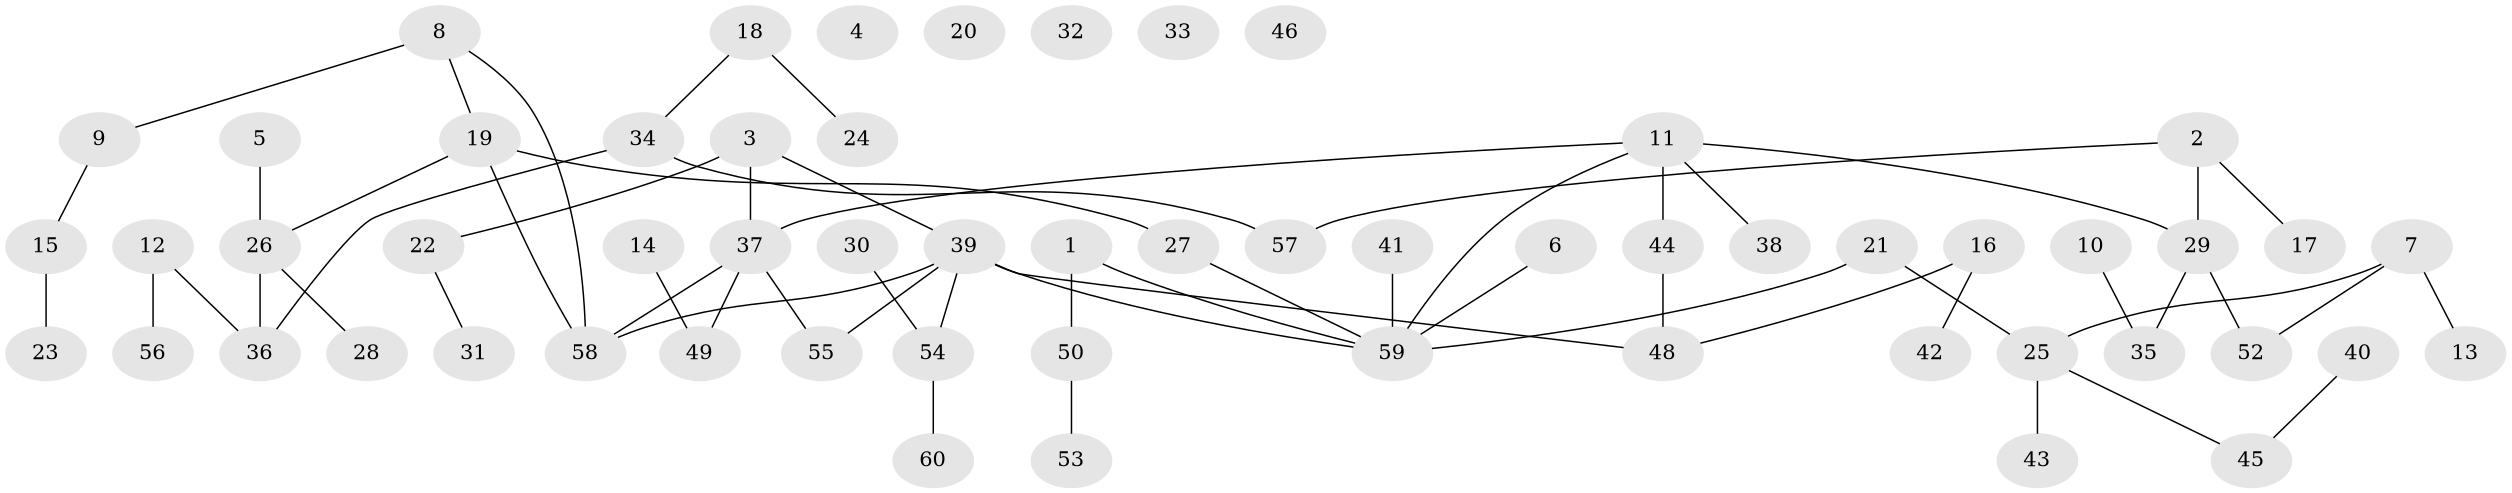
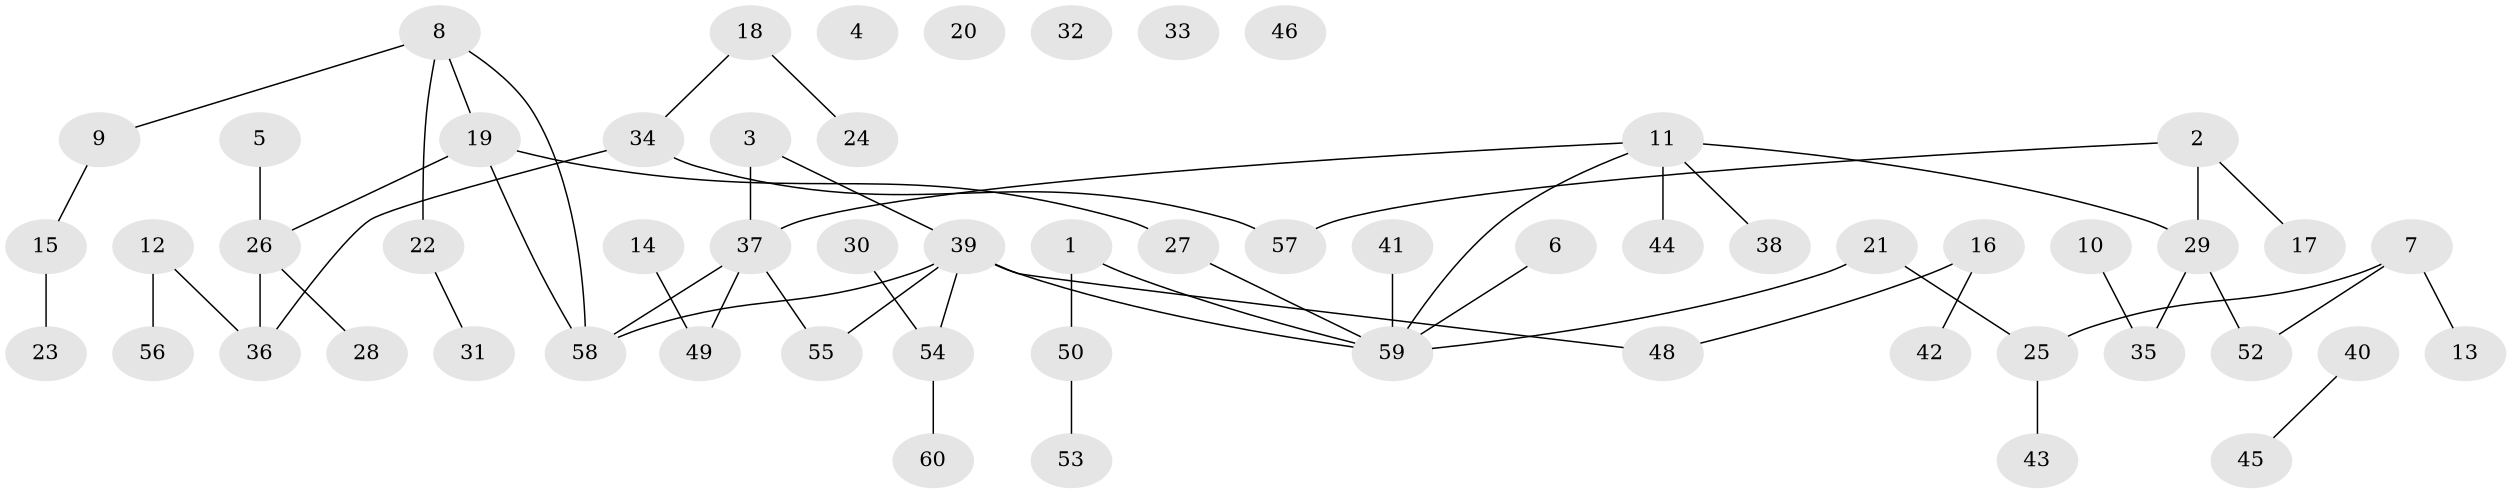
(591, 201) -> (425, 139)
(1663, 300) -> none
(2144, 407) -> none
